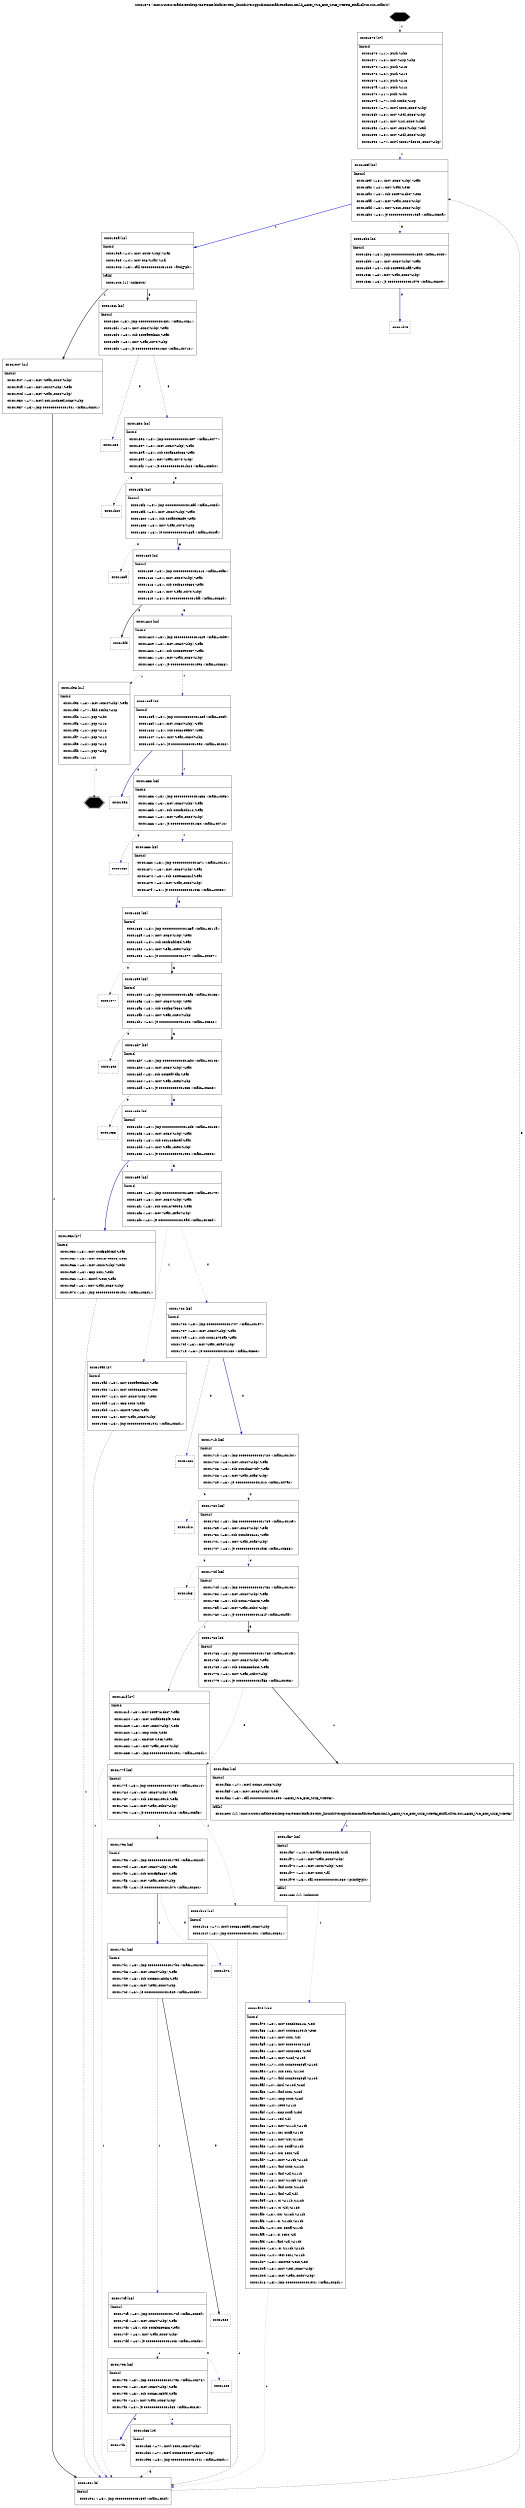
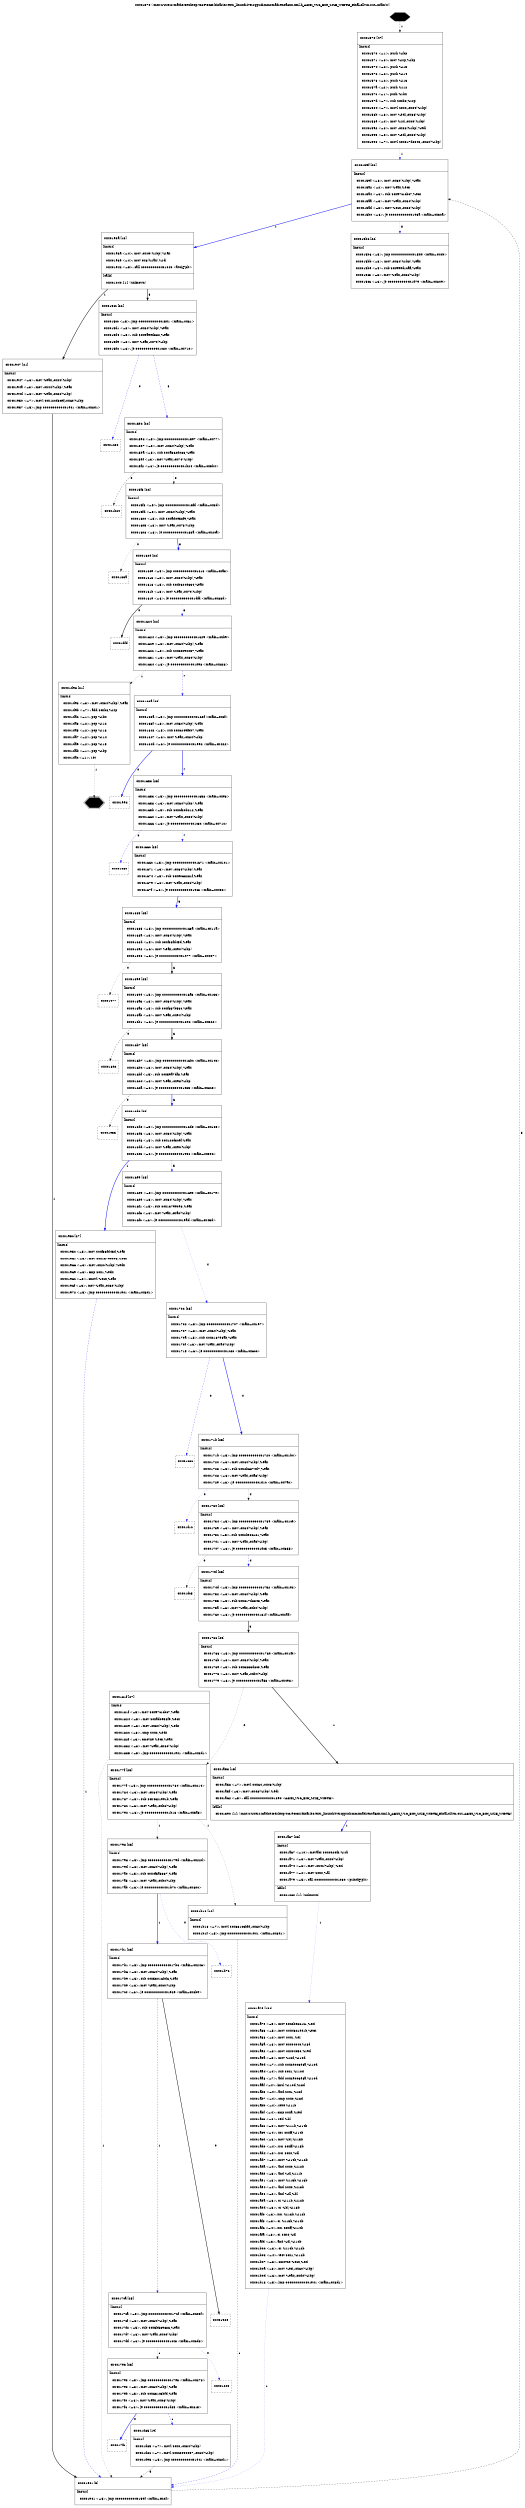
(400, 328) -> none
(137, 1396) -> none
(184, 1653) -> none
(238, 2235) -> (238, 2235)
